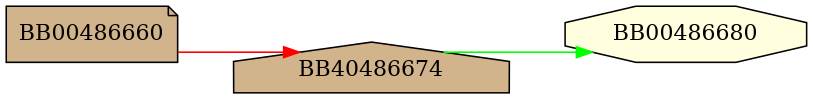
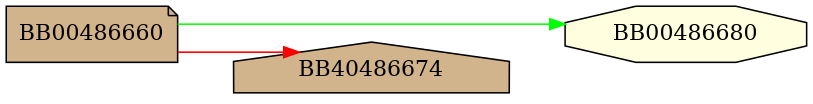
(510, 52) -> (364, 24)
